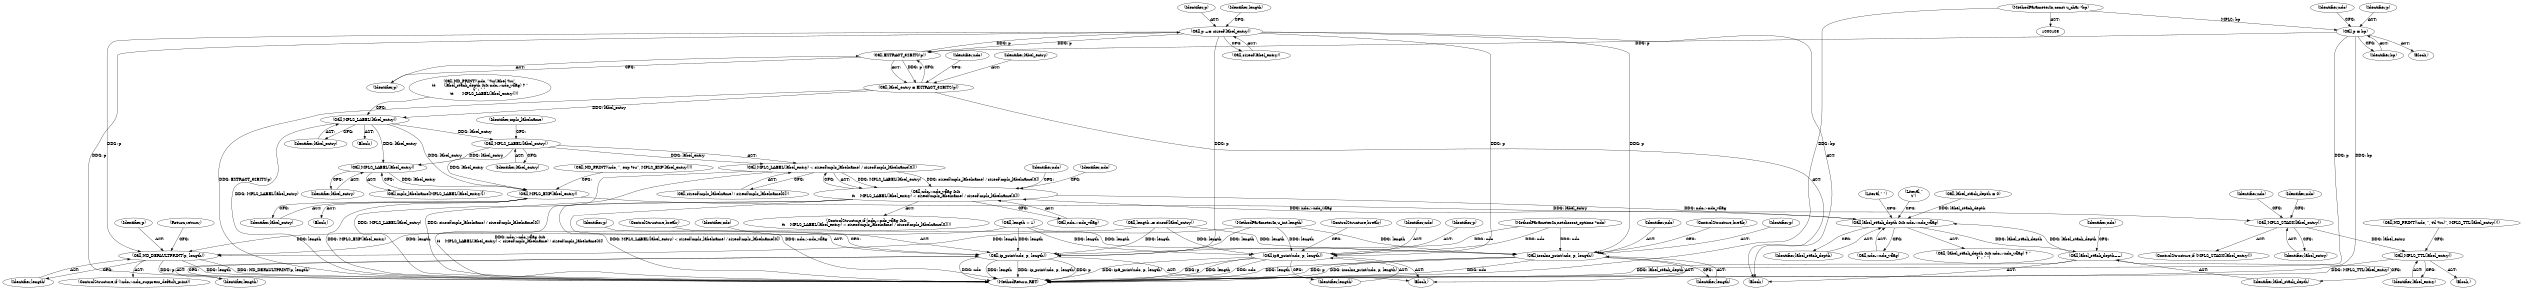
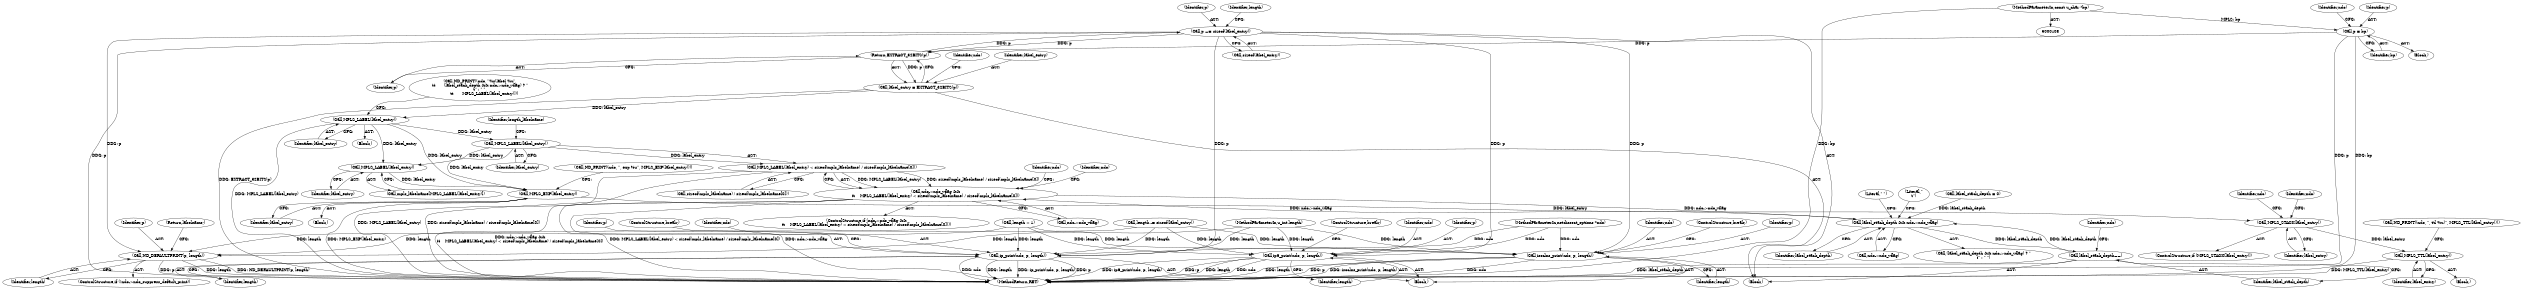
(2051, 32) -> (2051, 32)
(900, 56) -> (900, 56)
(516, 120) -> (516, 120)
(186, 223) -> (186, 223)
